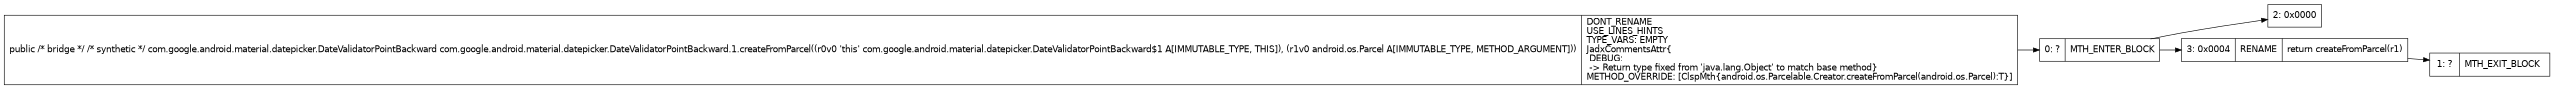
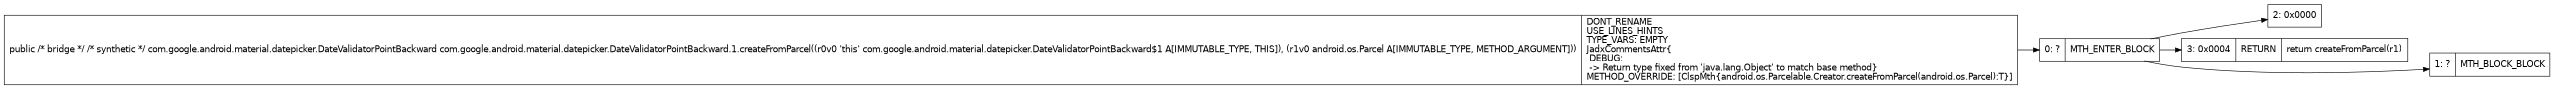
(2259, 50) -> (2258, 50)
(2416, 59) -> (2283, 73)
(2502, 64) -> (2503, 64)
